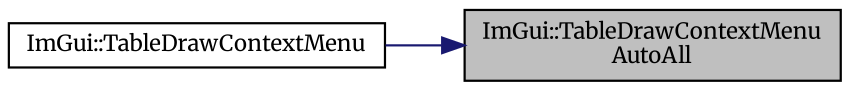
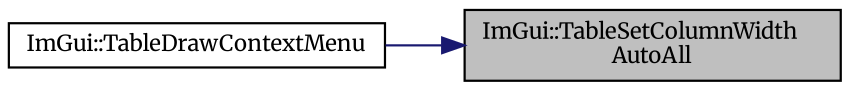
(653, 45) -> (653, 45)
